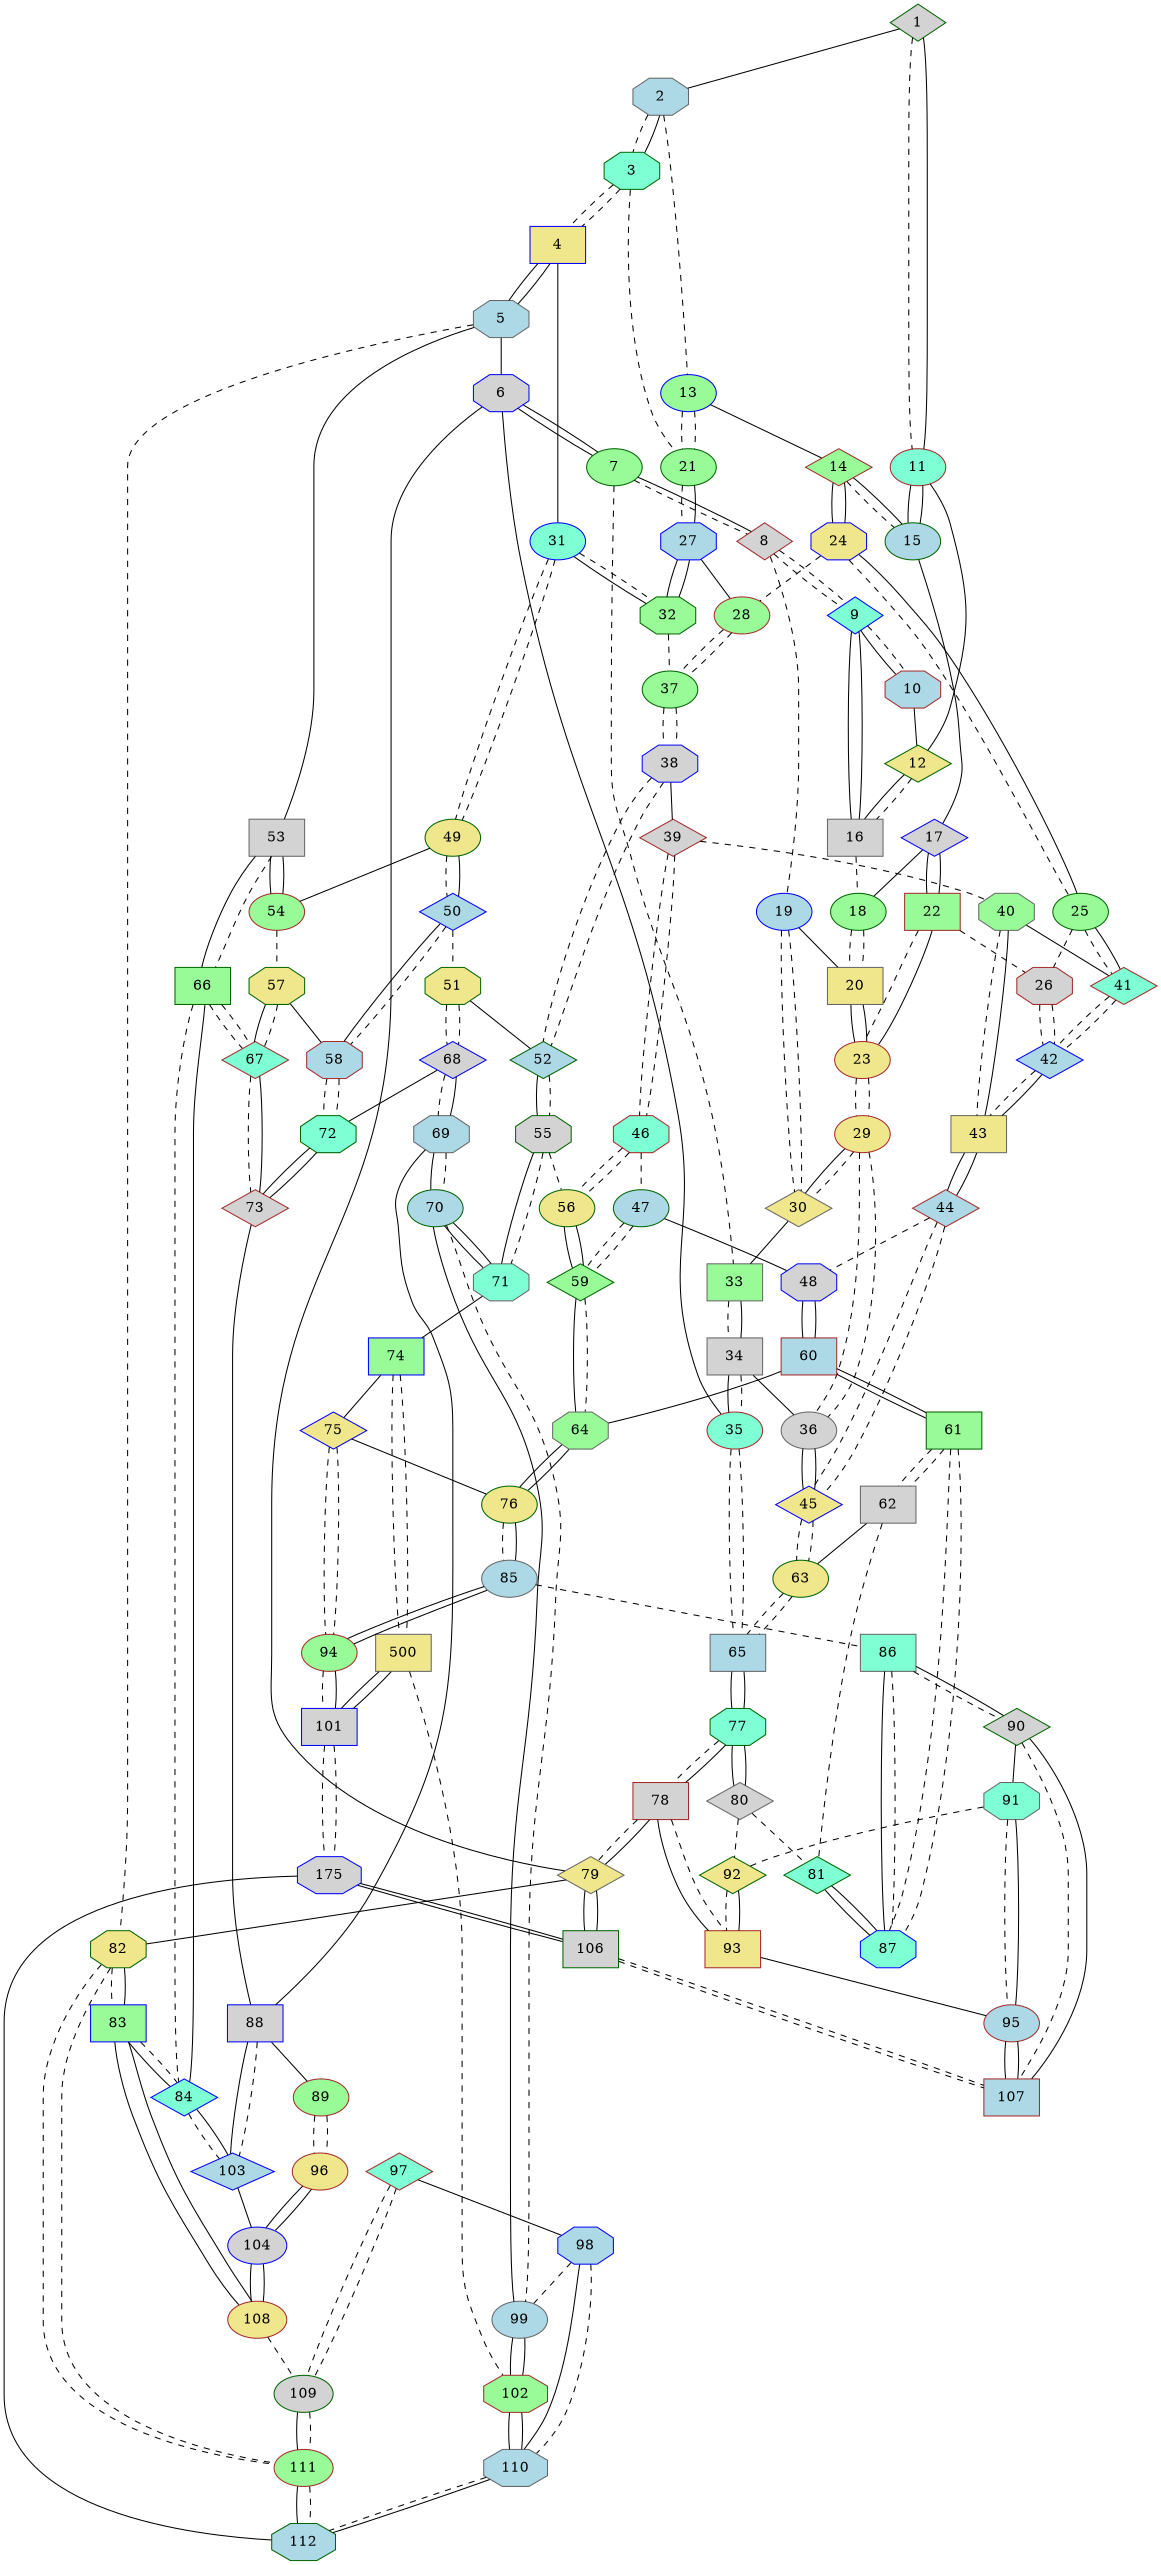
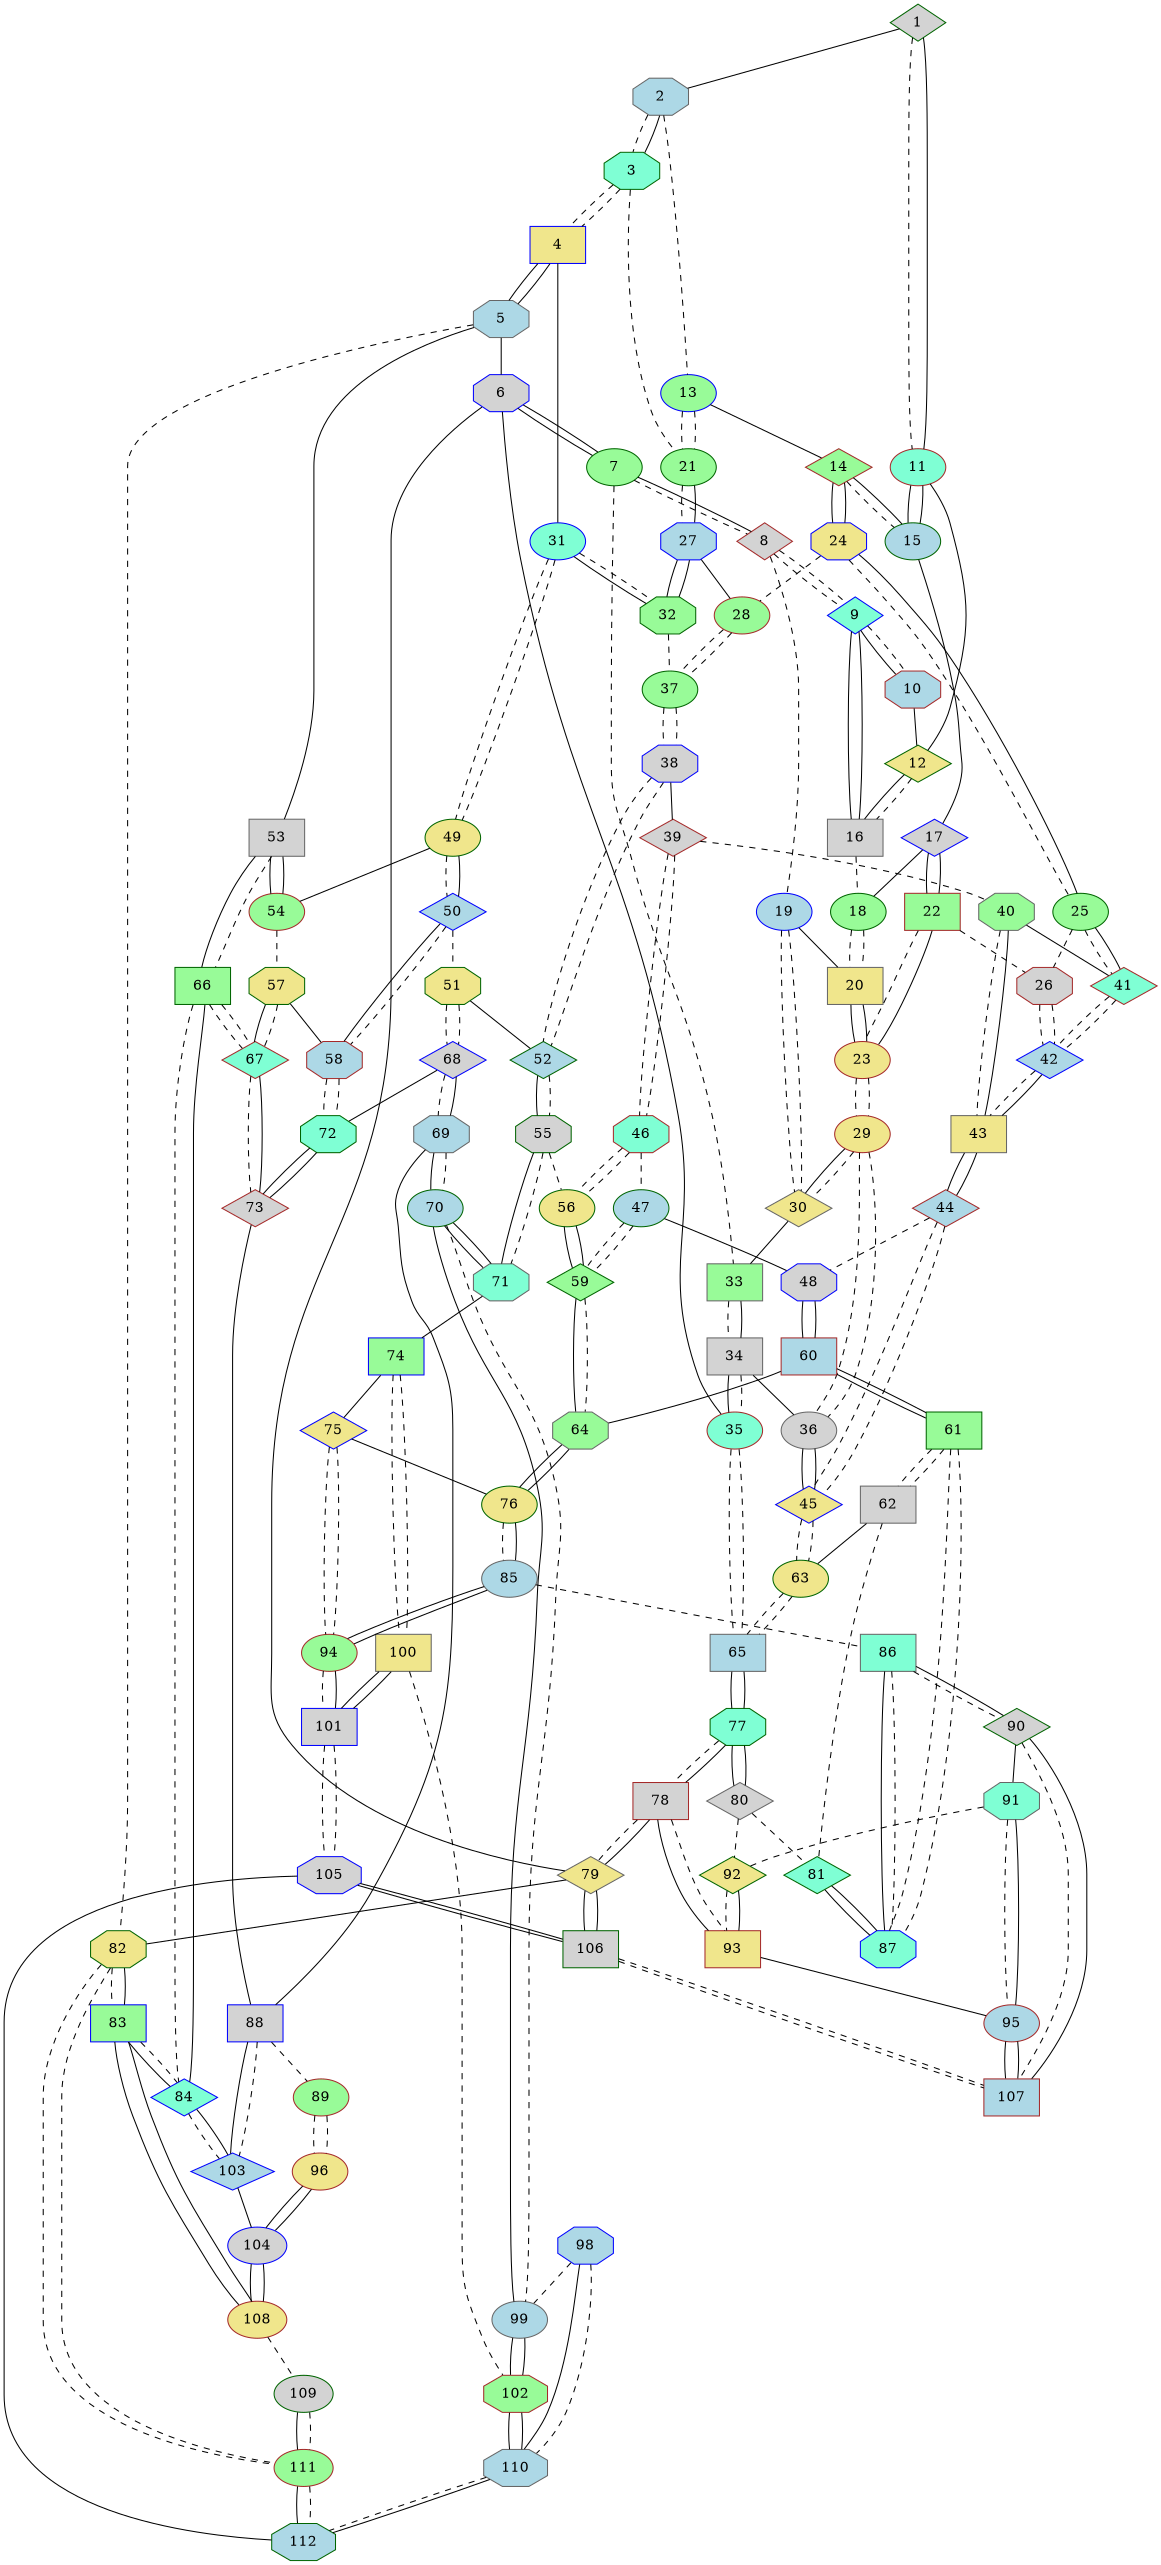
(403, 1653) -> (403, 1653)
(329, 1875) -> (329, 1875)
(289, 2062) -> (289, 2062)
(399, 2172) -> none
